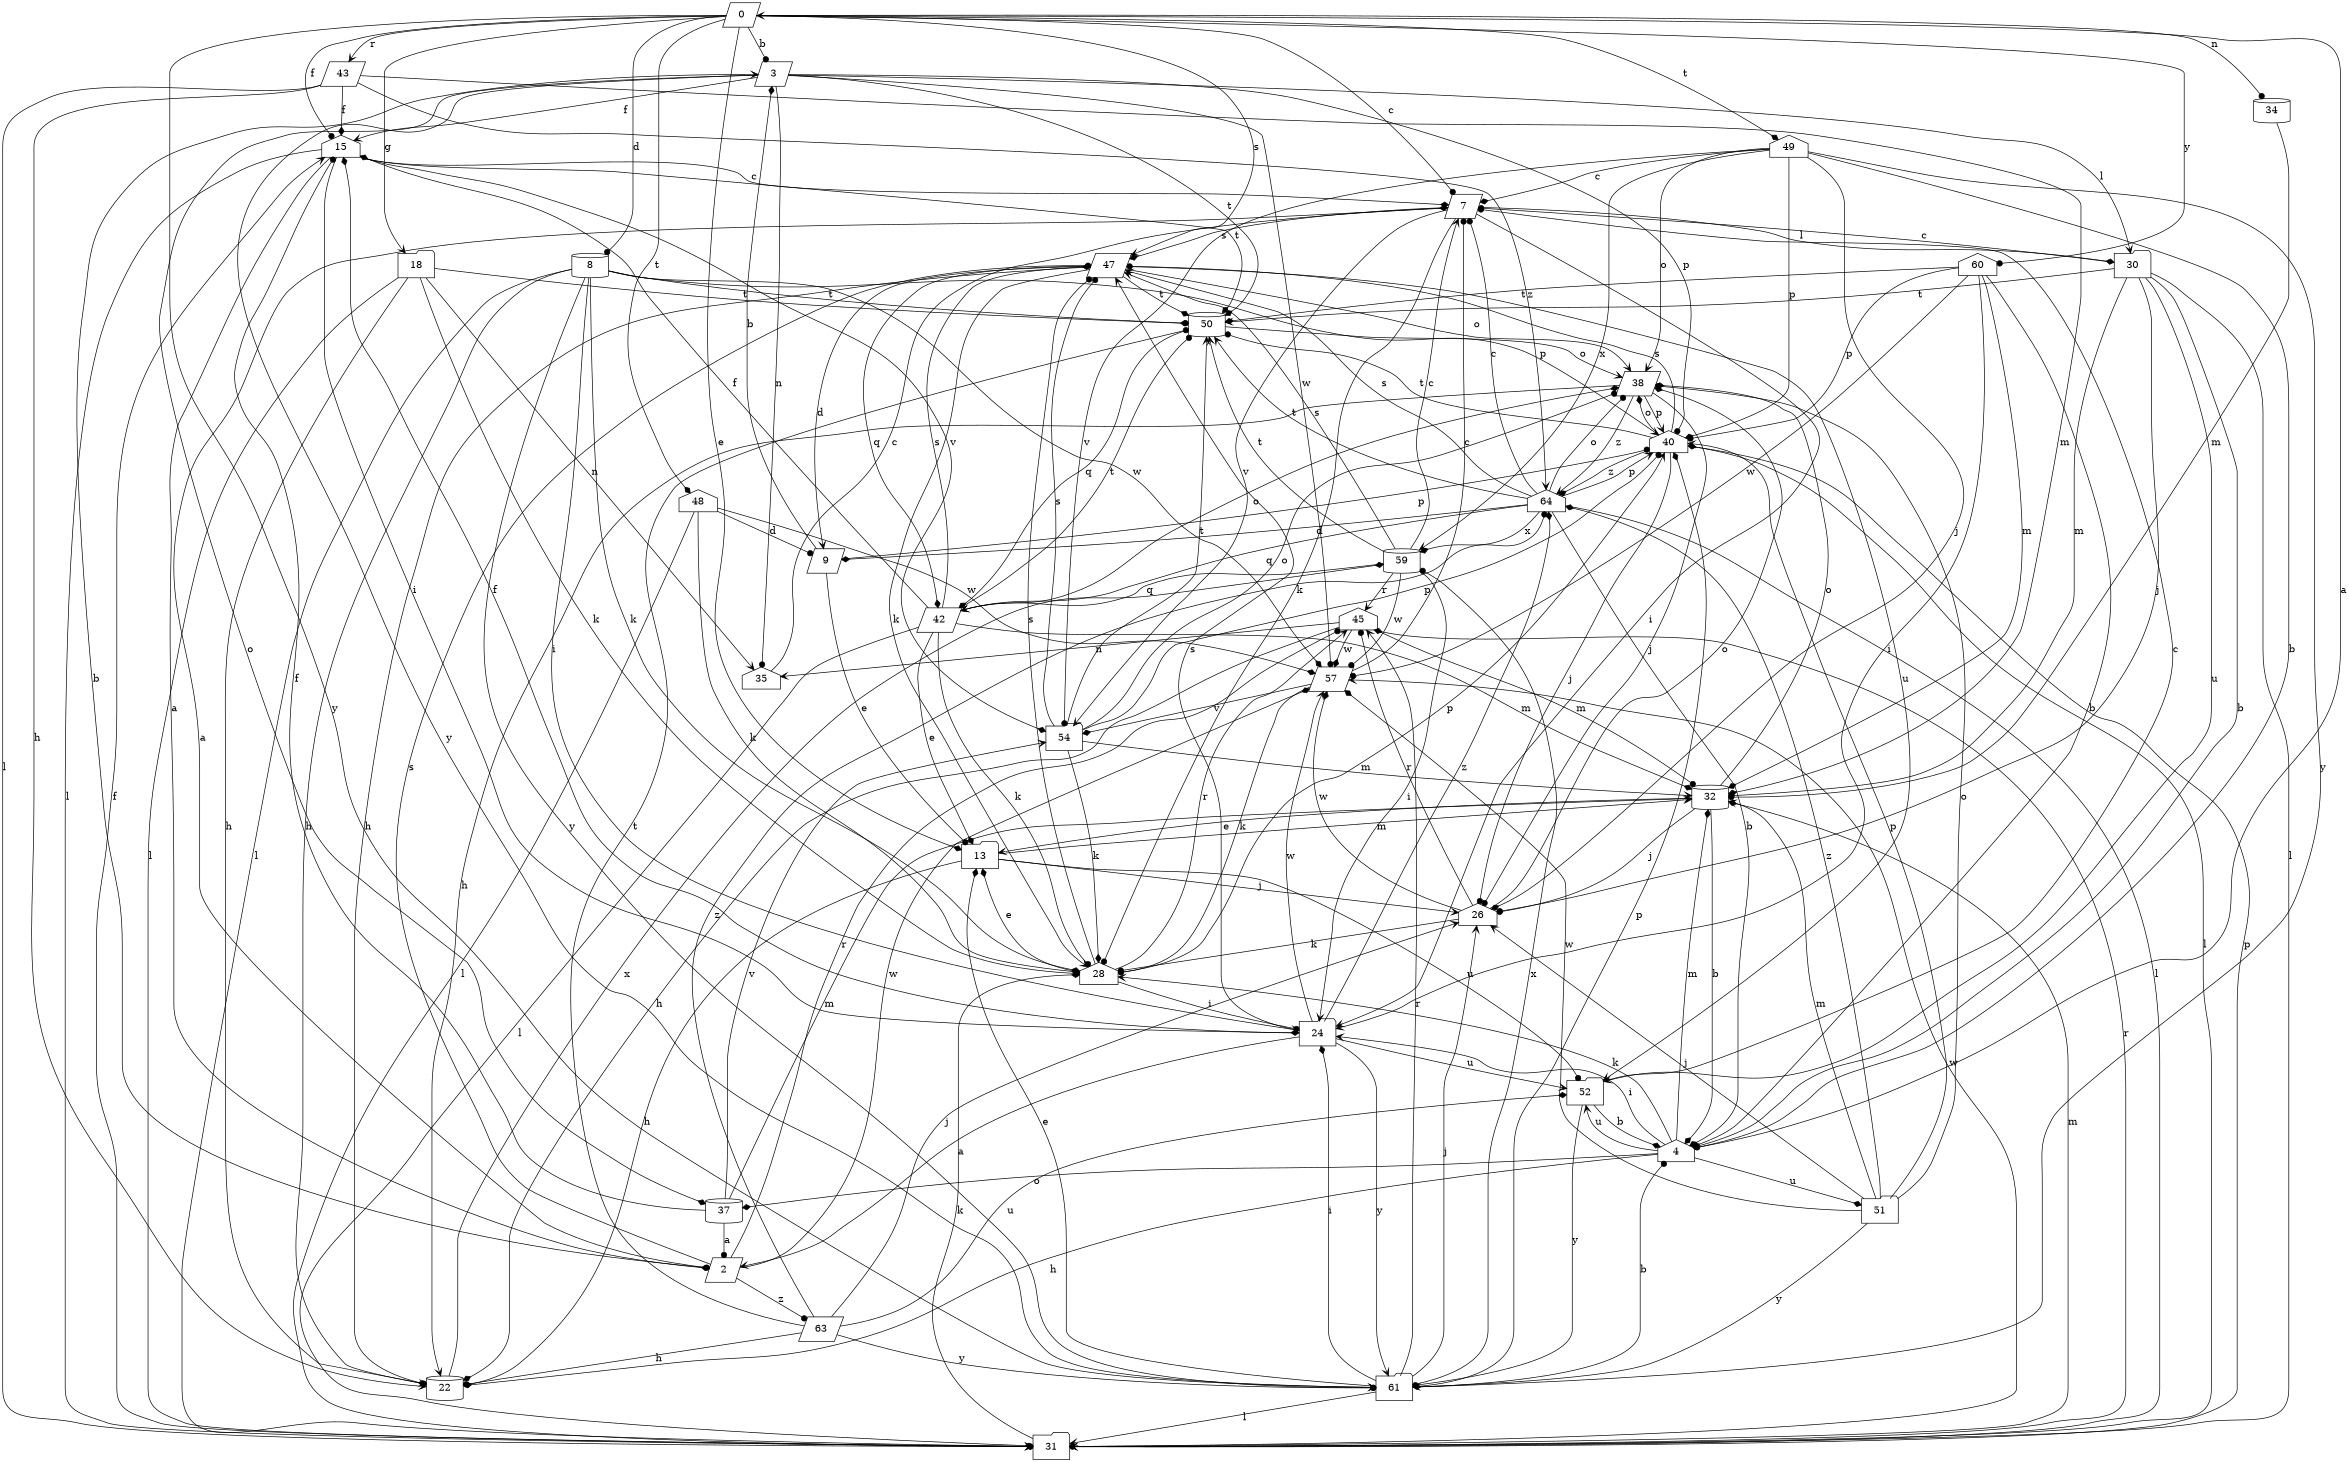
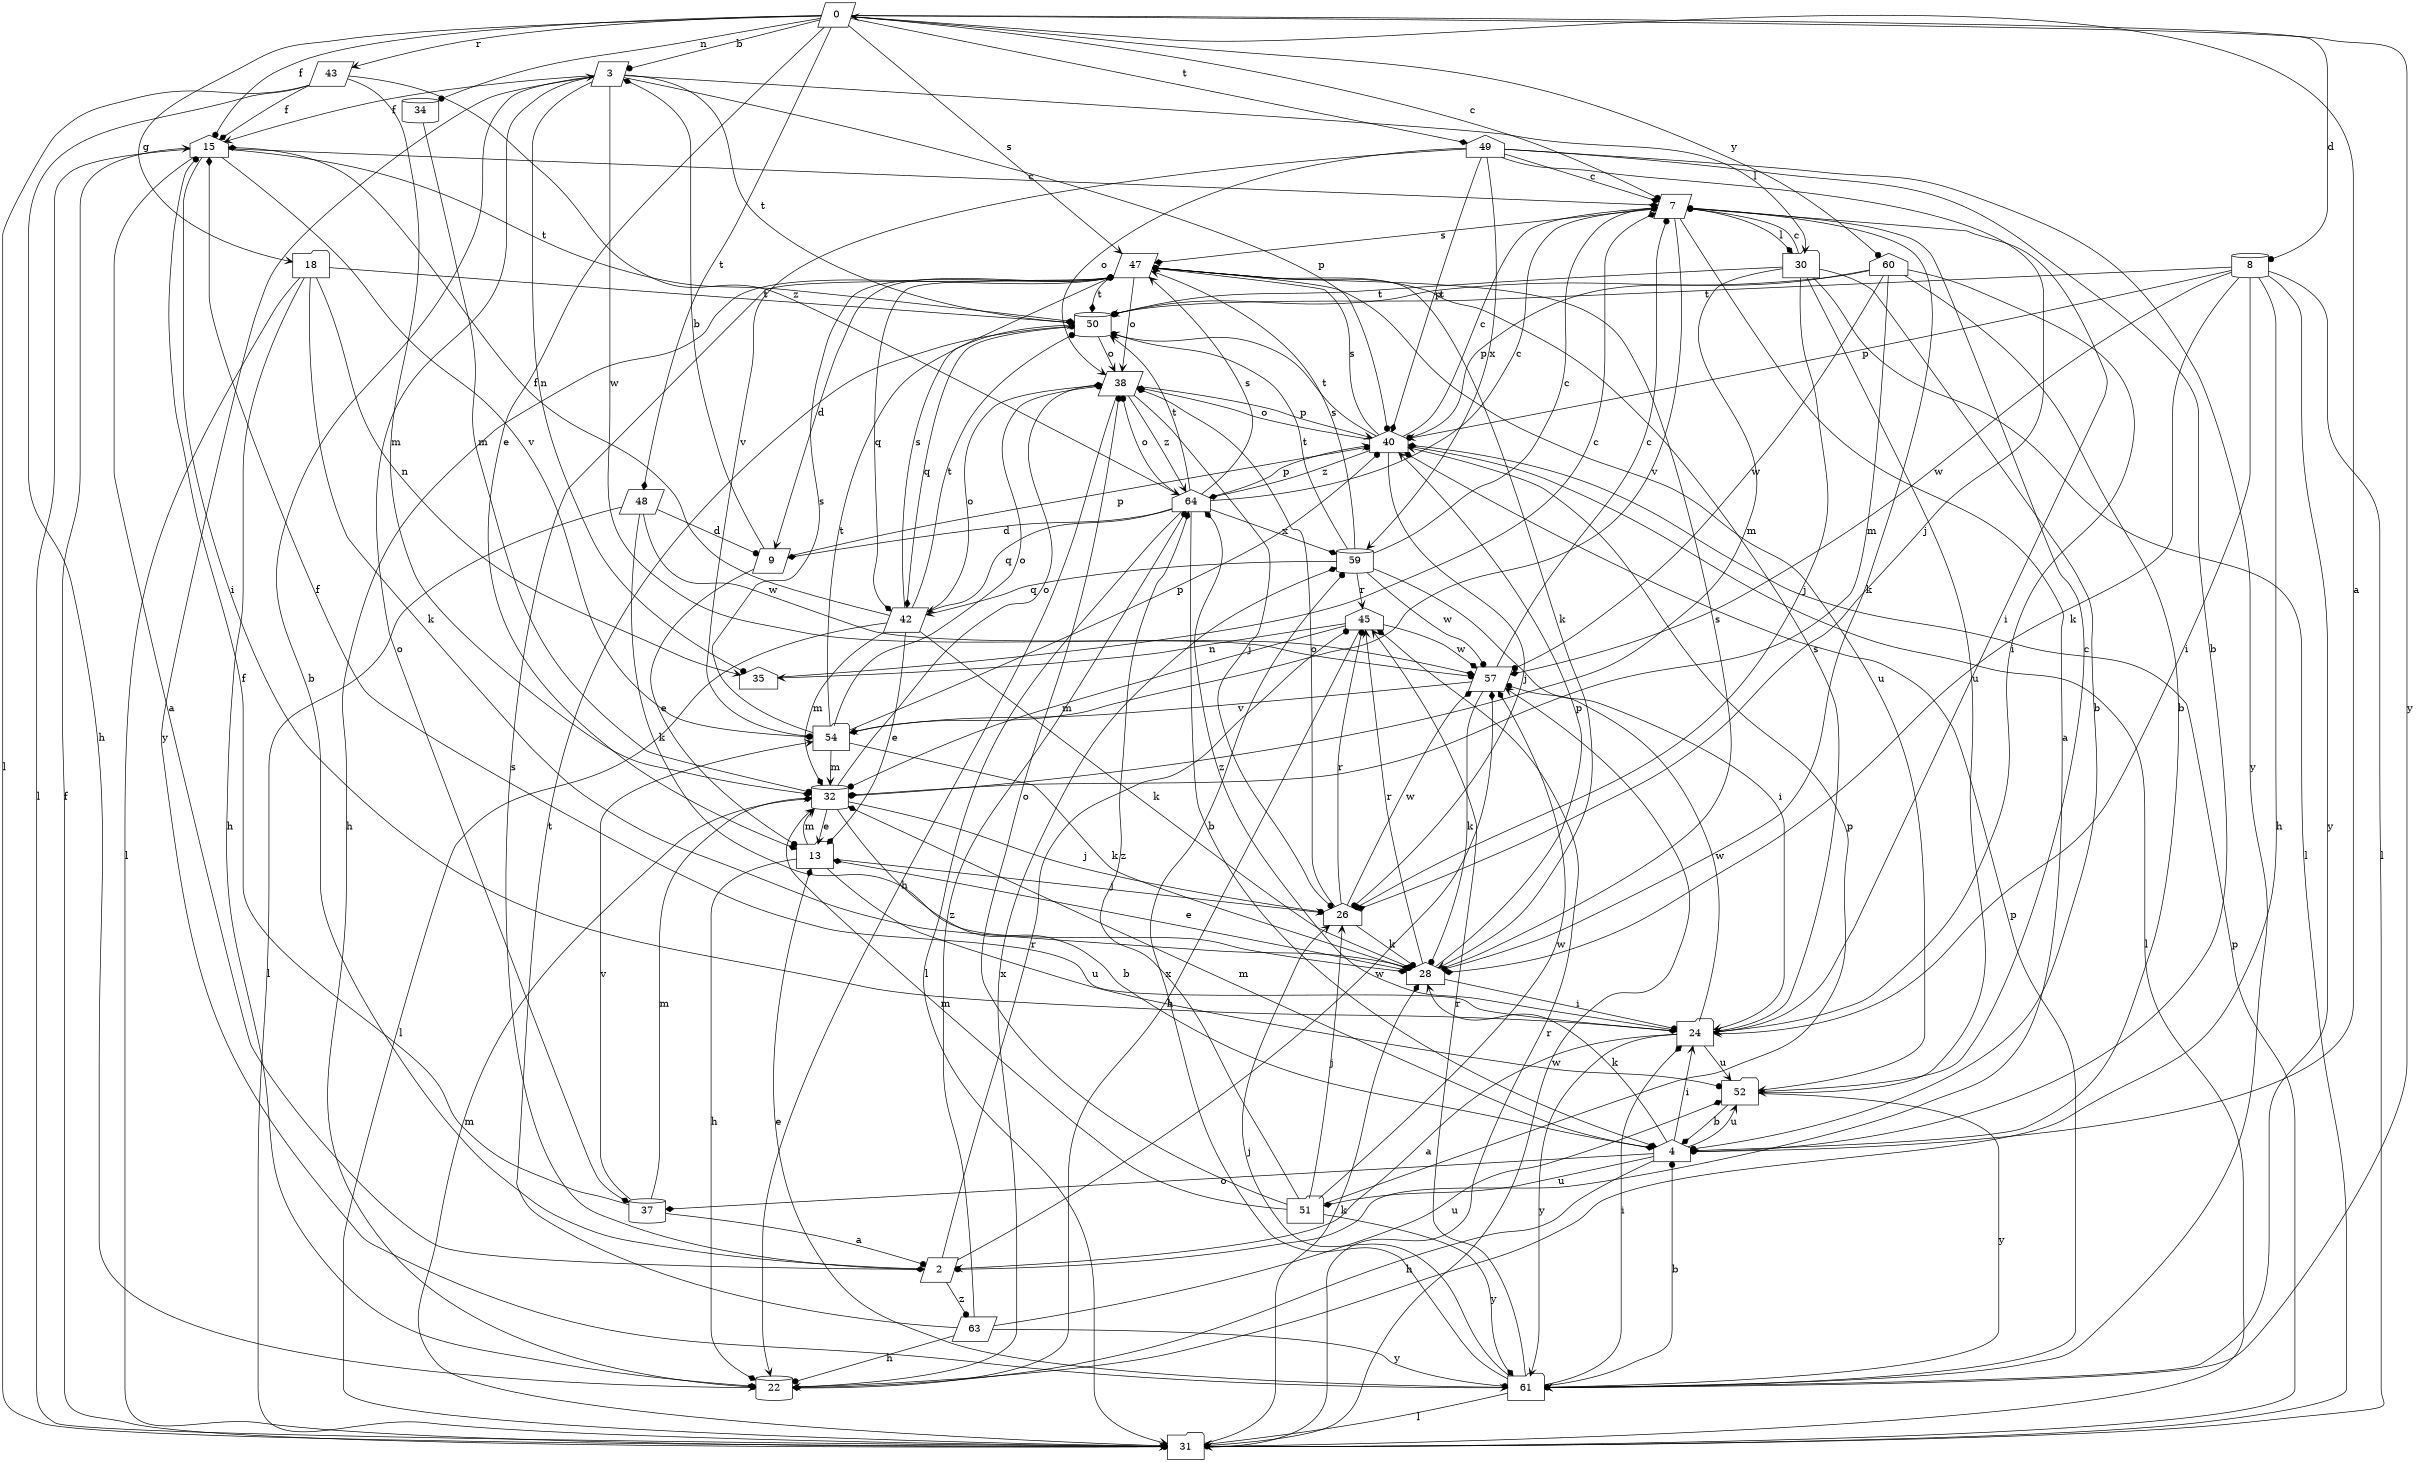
none -> (1503, 264)
(698, 502) -> (642, 502)
(1286, 859) -> (1691, 805)
(1086, 1052) -> none
